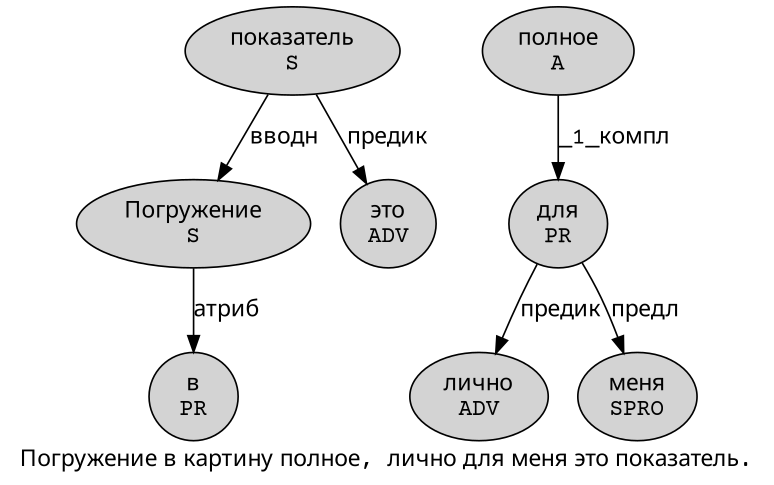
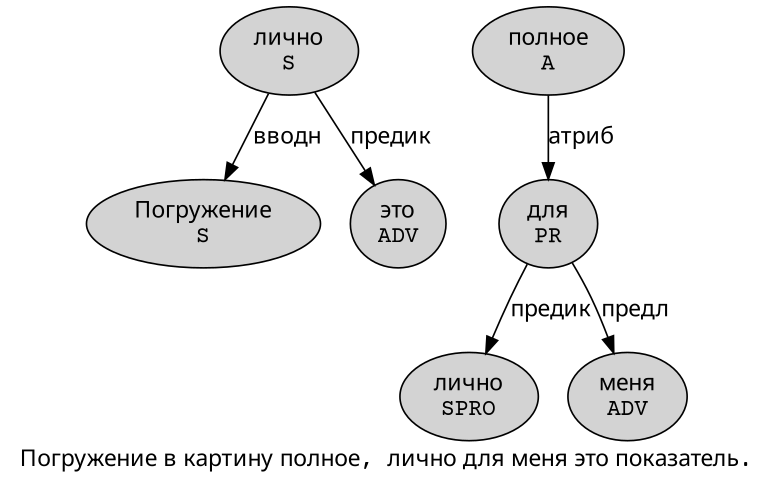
(293, 51) -> (289, 51)
(614, 137) -> (581, 137)
(194, 397) -> none
(479, 397) -> (469, 397)
(637, 397) -> (628, 397)
